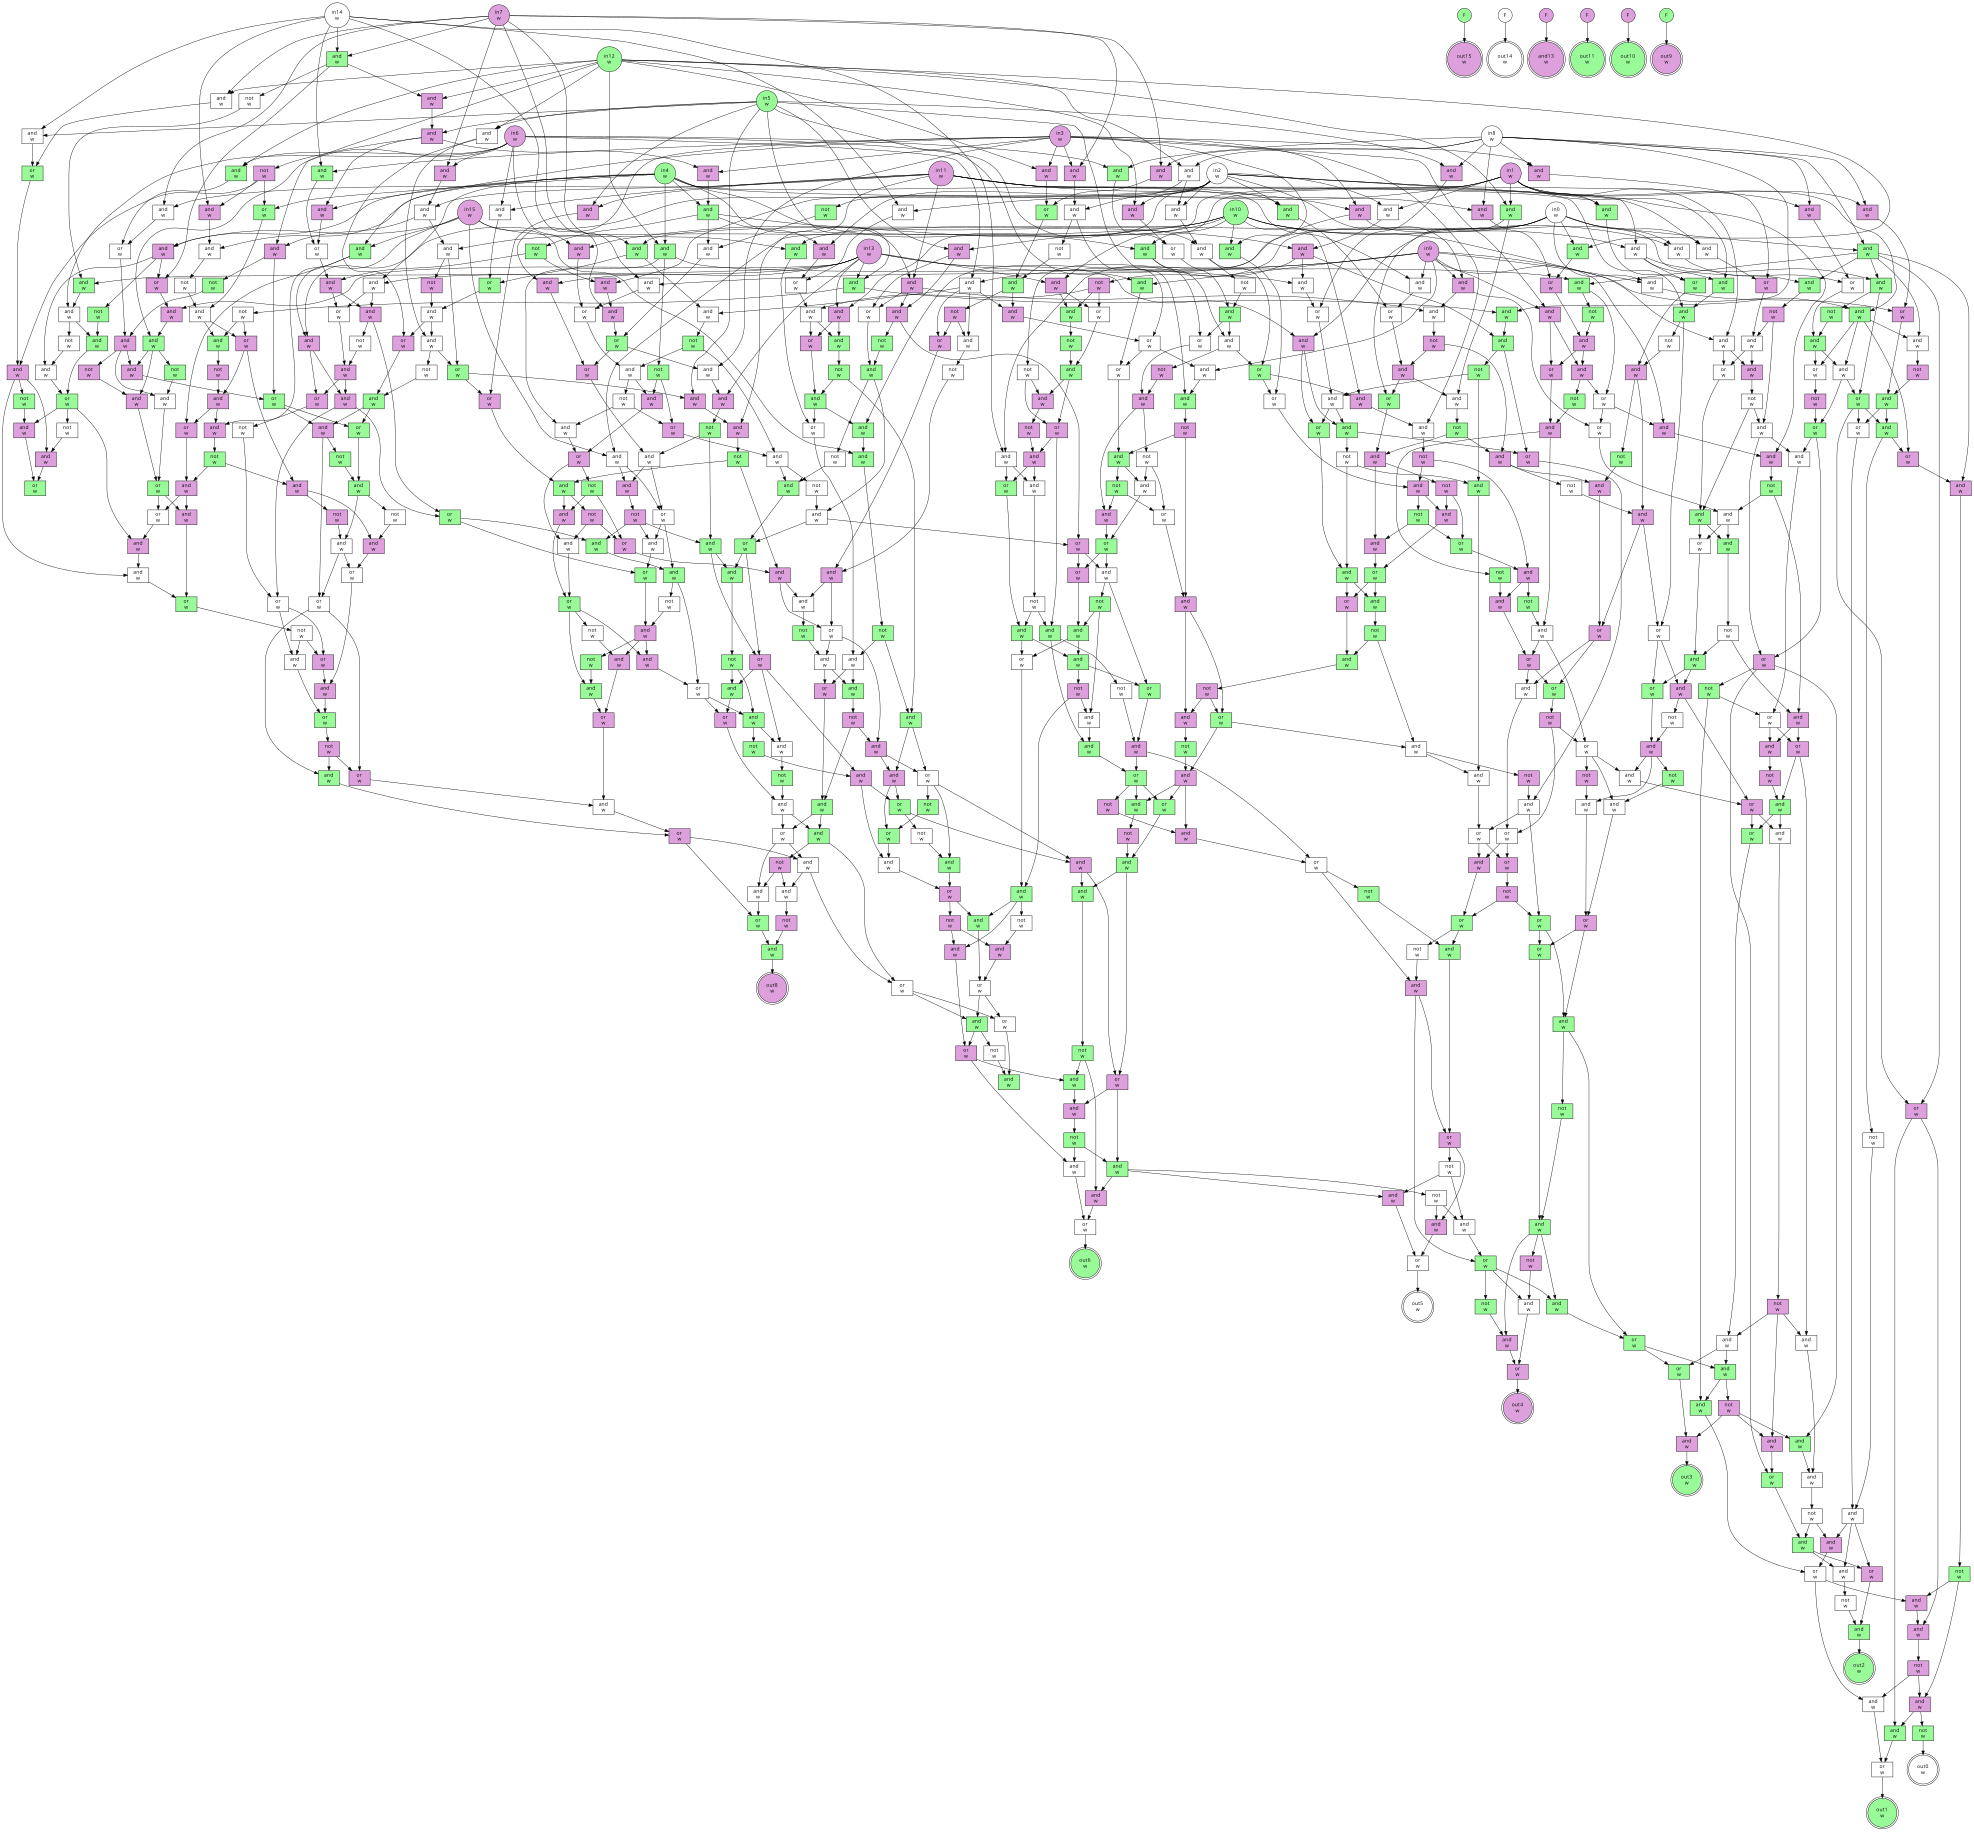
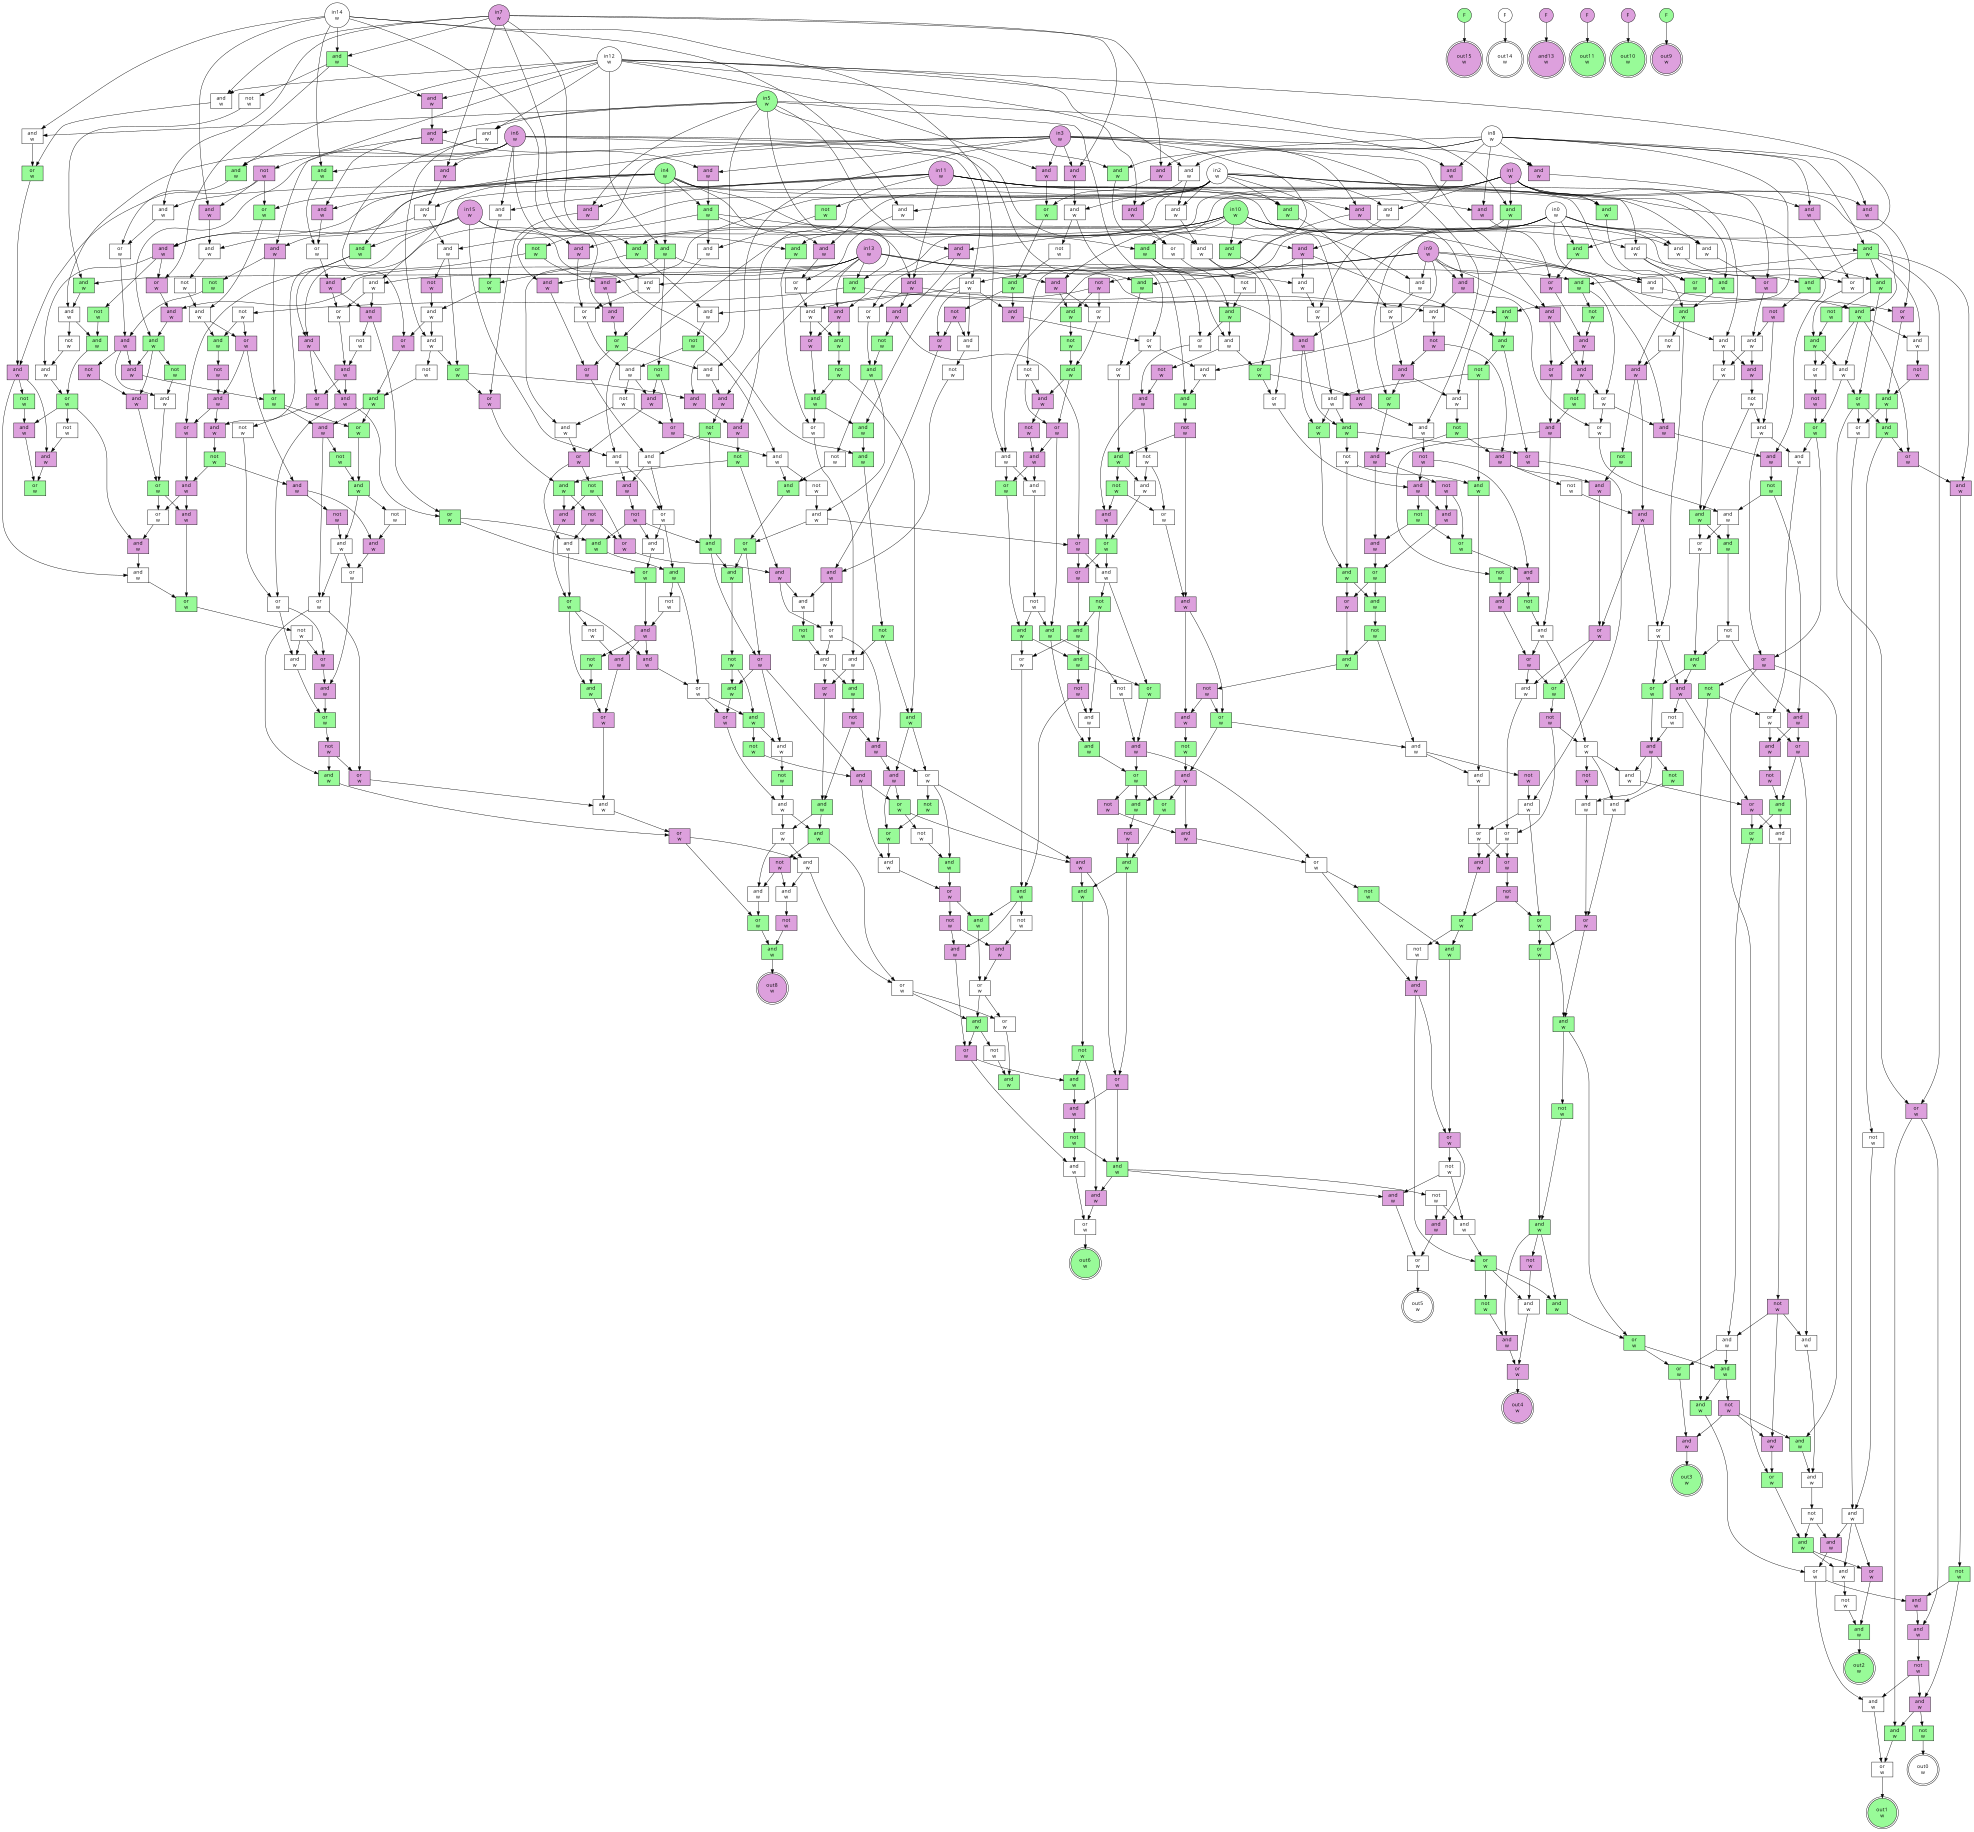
(609, 59) -> (609, 59)
